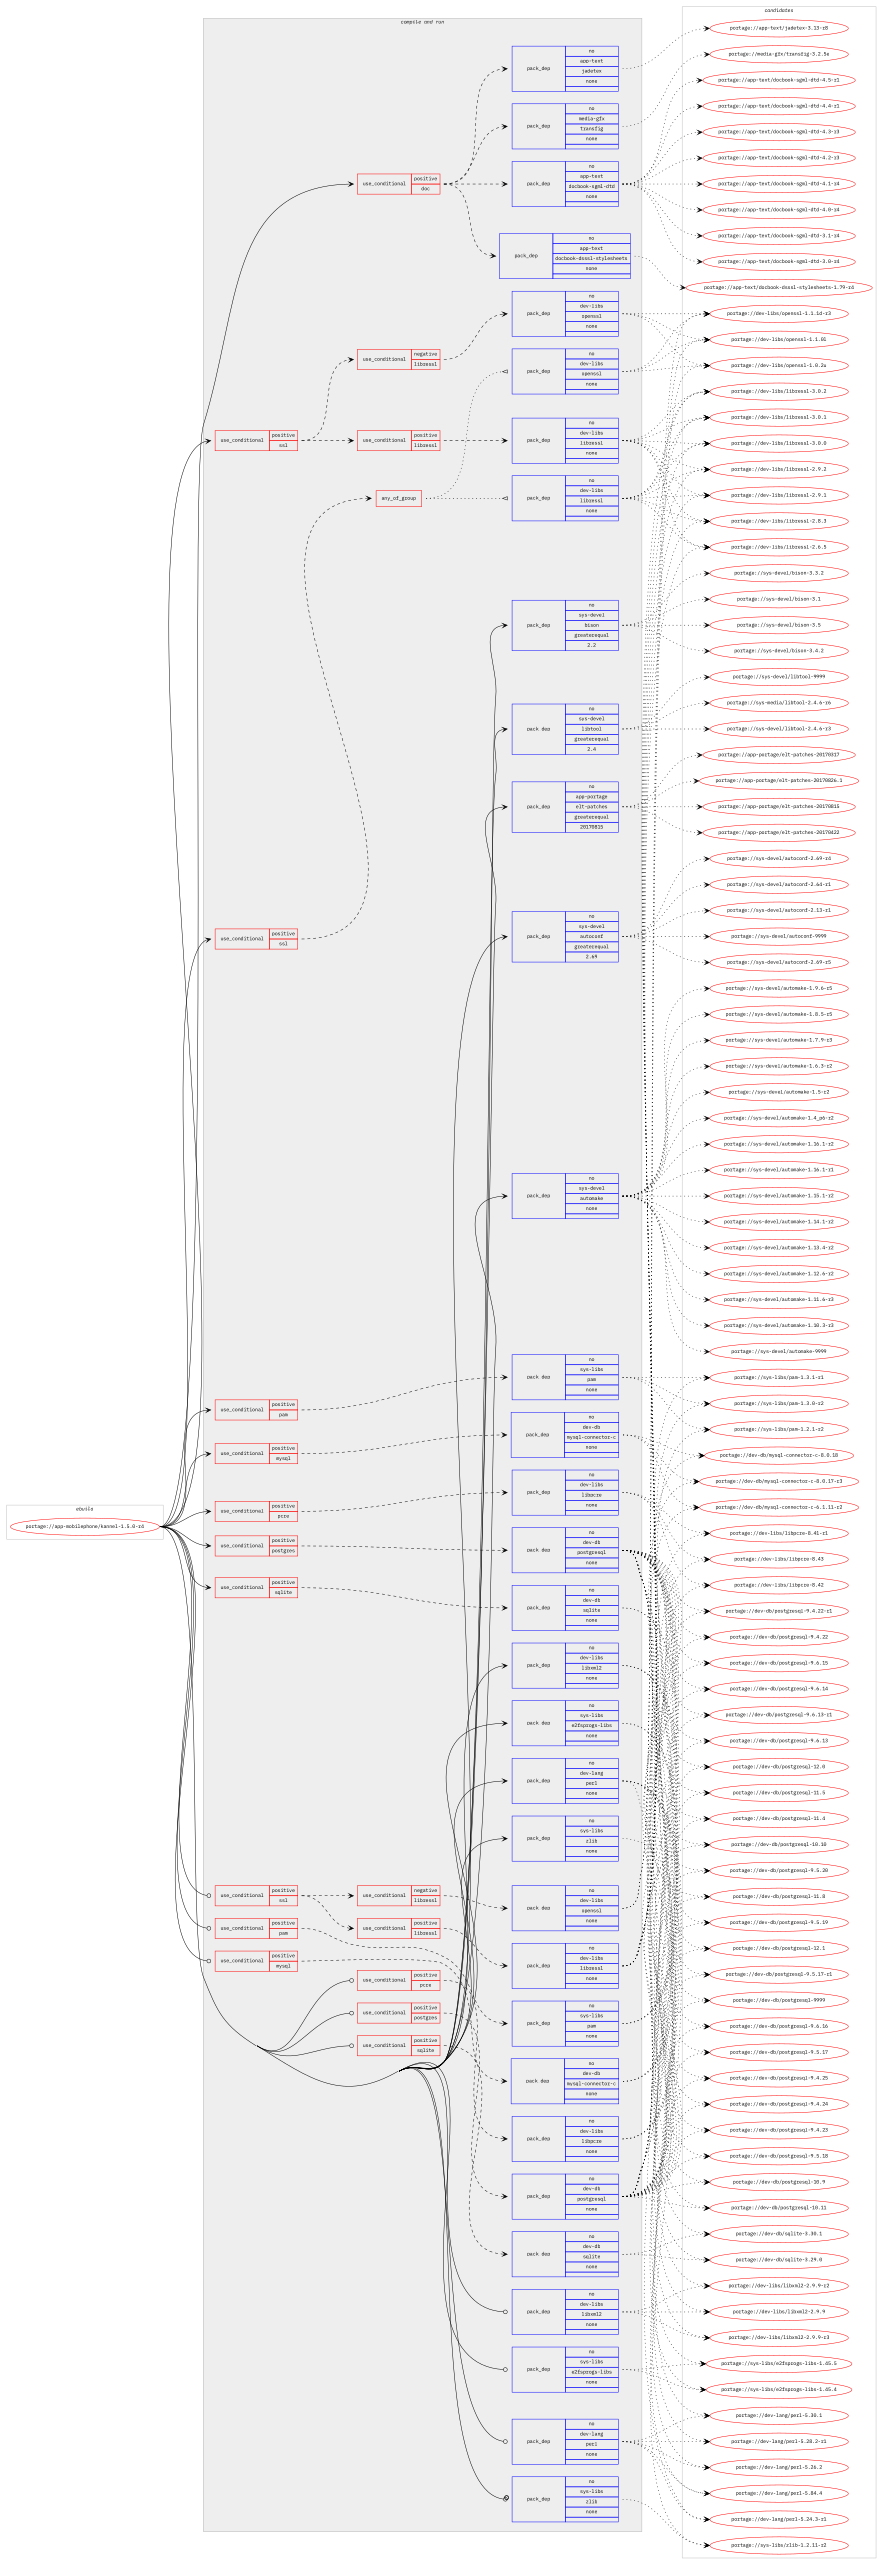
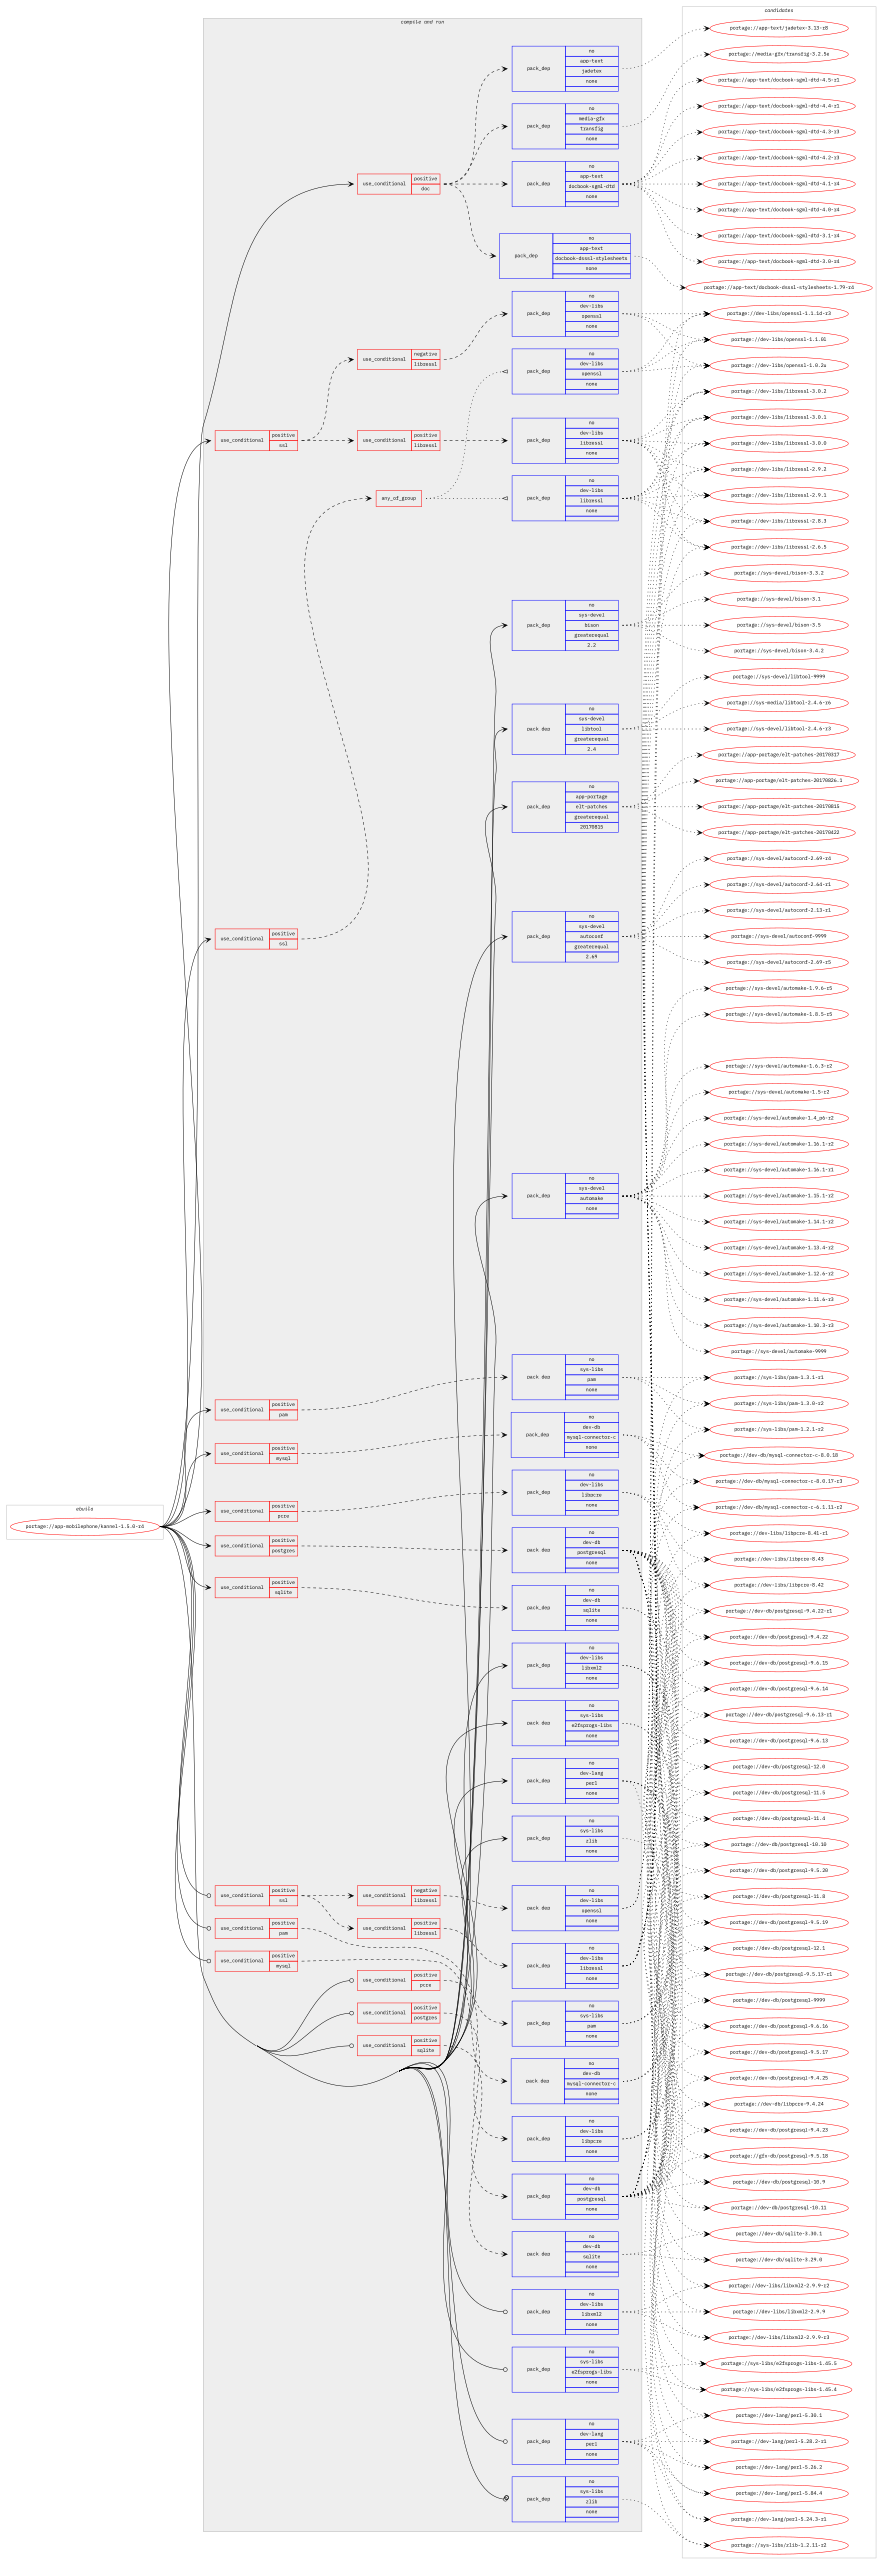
(779, 1040) -> none
(779, 2104) -> (779, 2104)
(779, 2156) -> (779, 2156)
